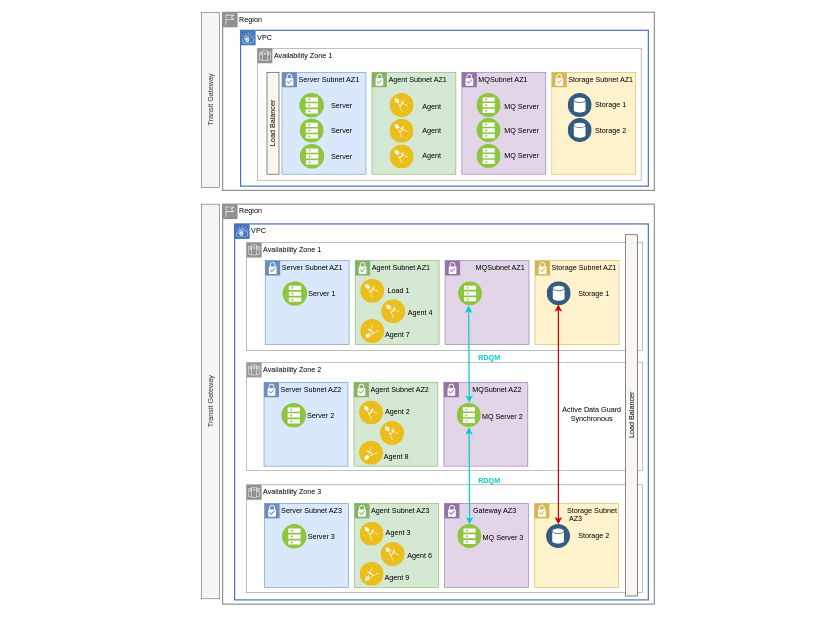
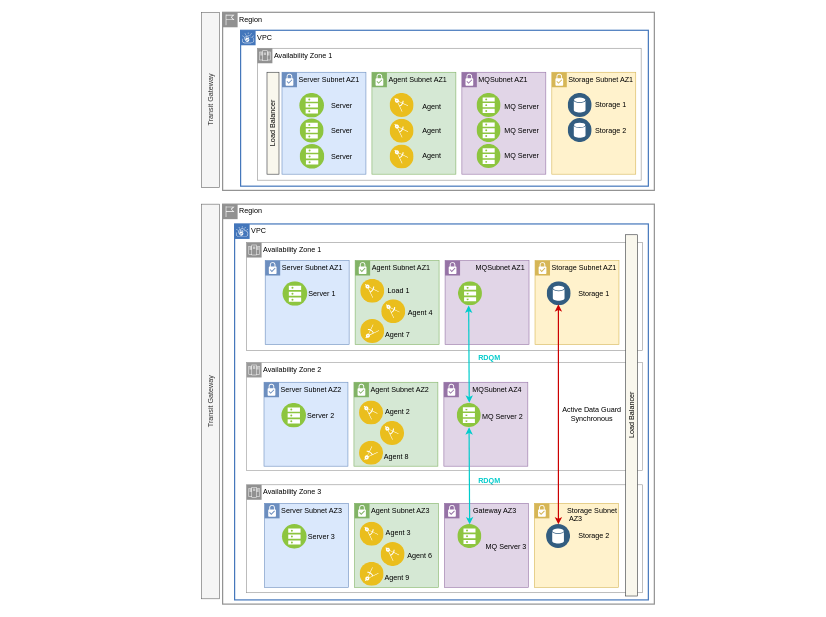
(484, 390) -> (484, 390)
(503, 538) -> (506, 547)
